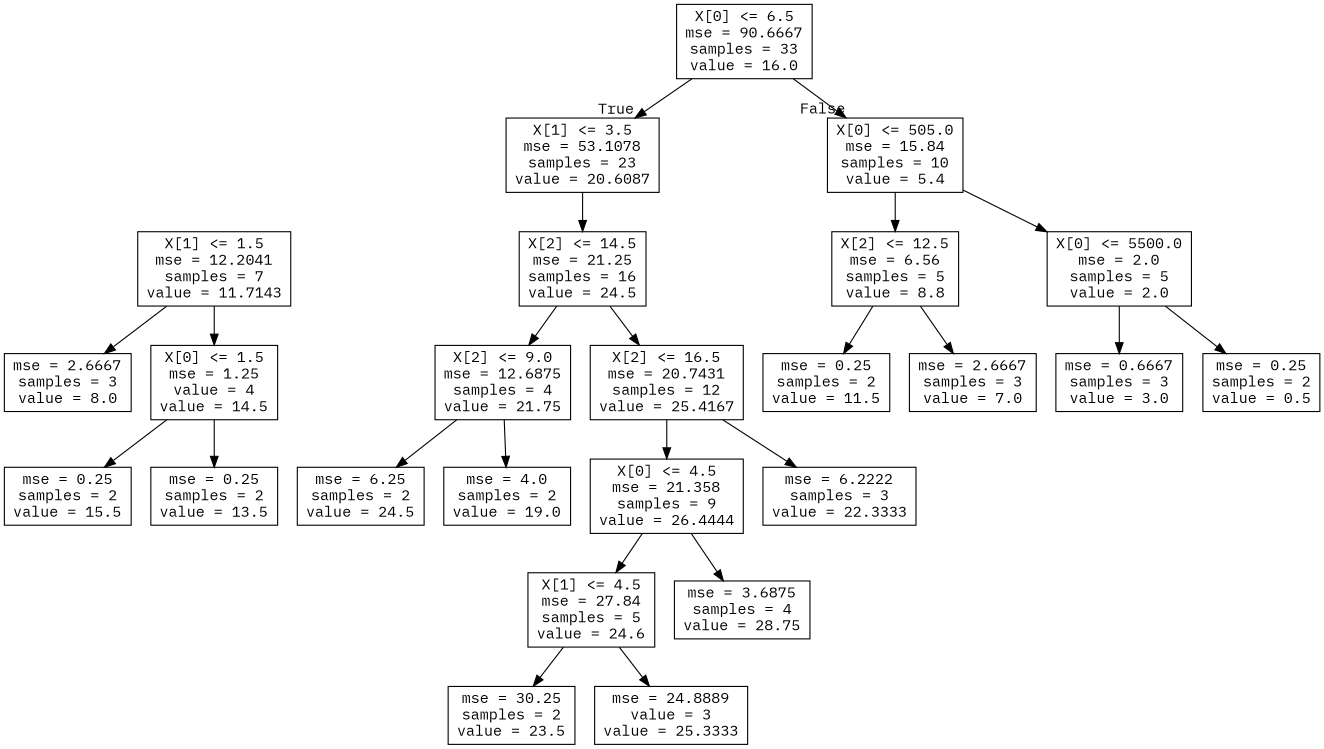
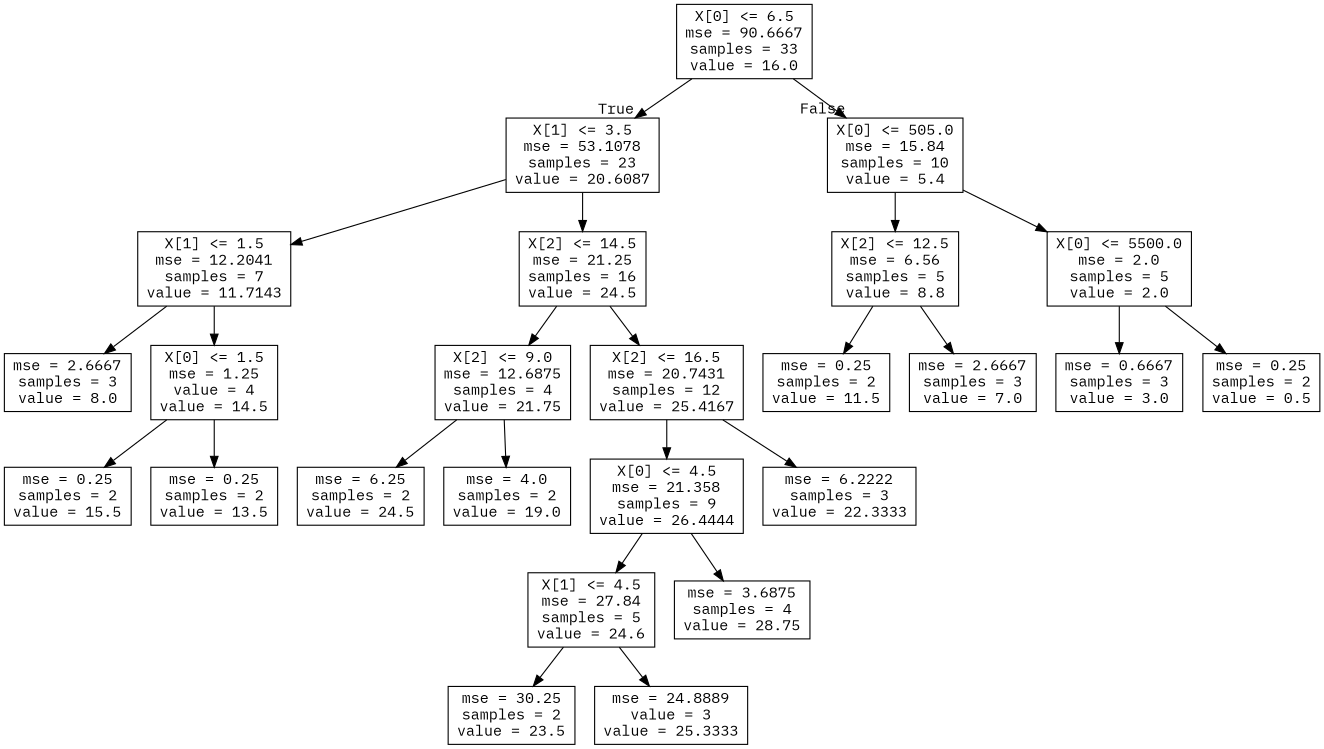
none -> (404, 210)
